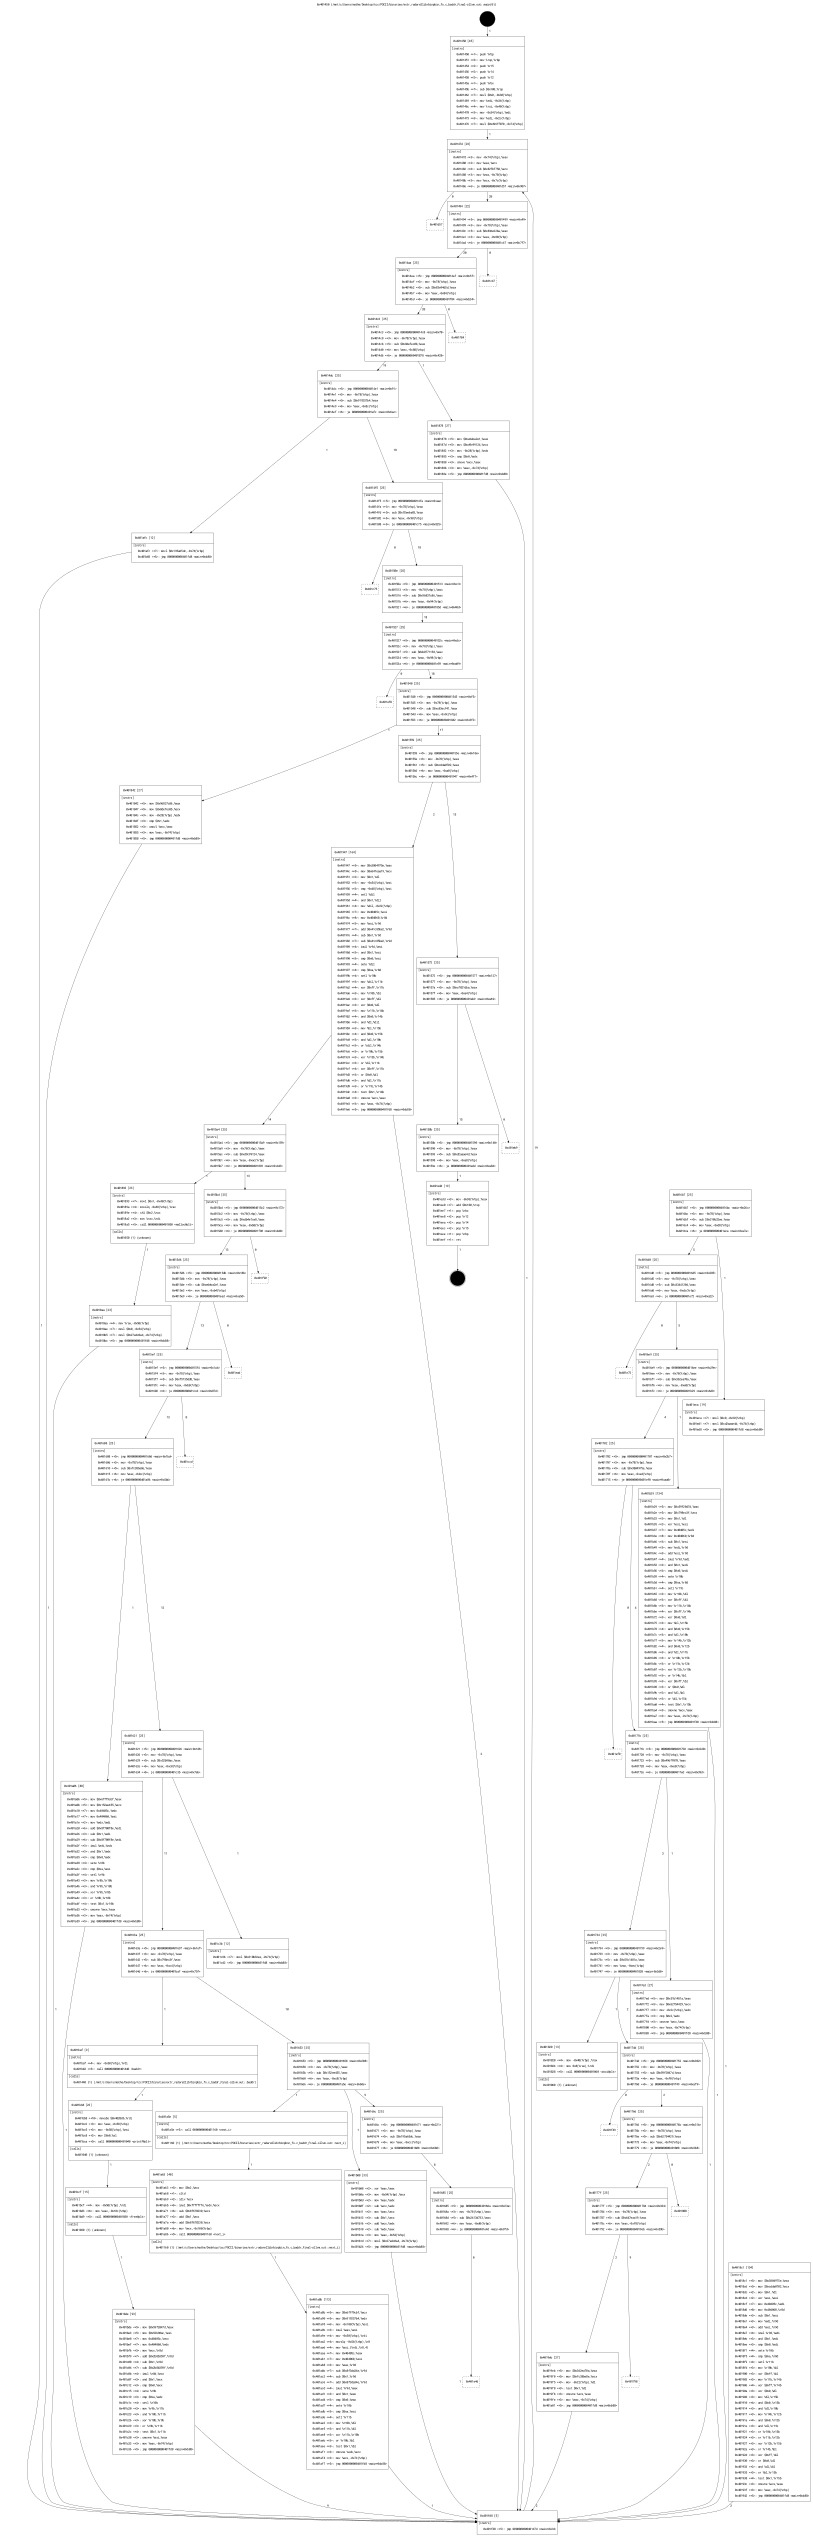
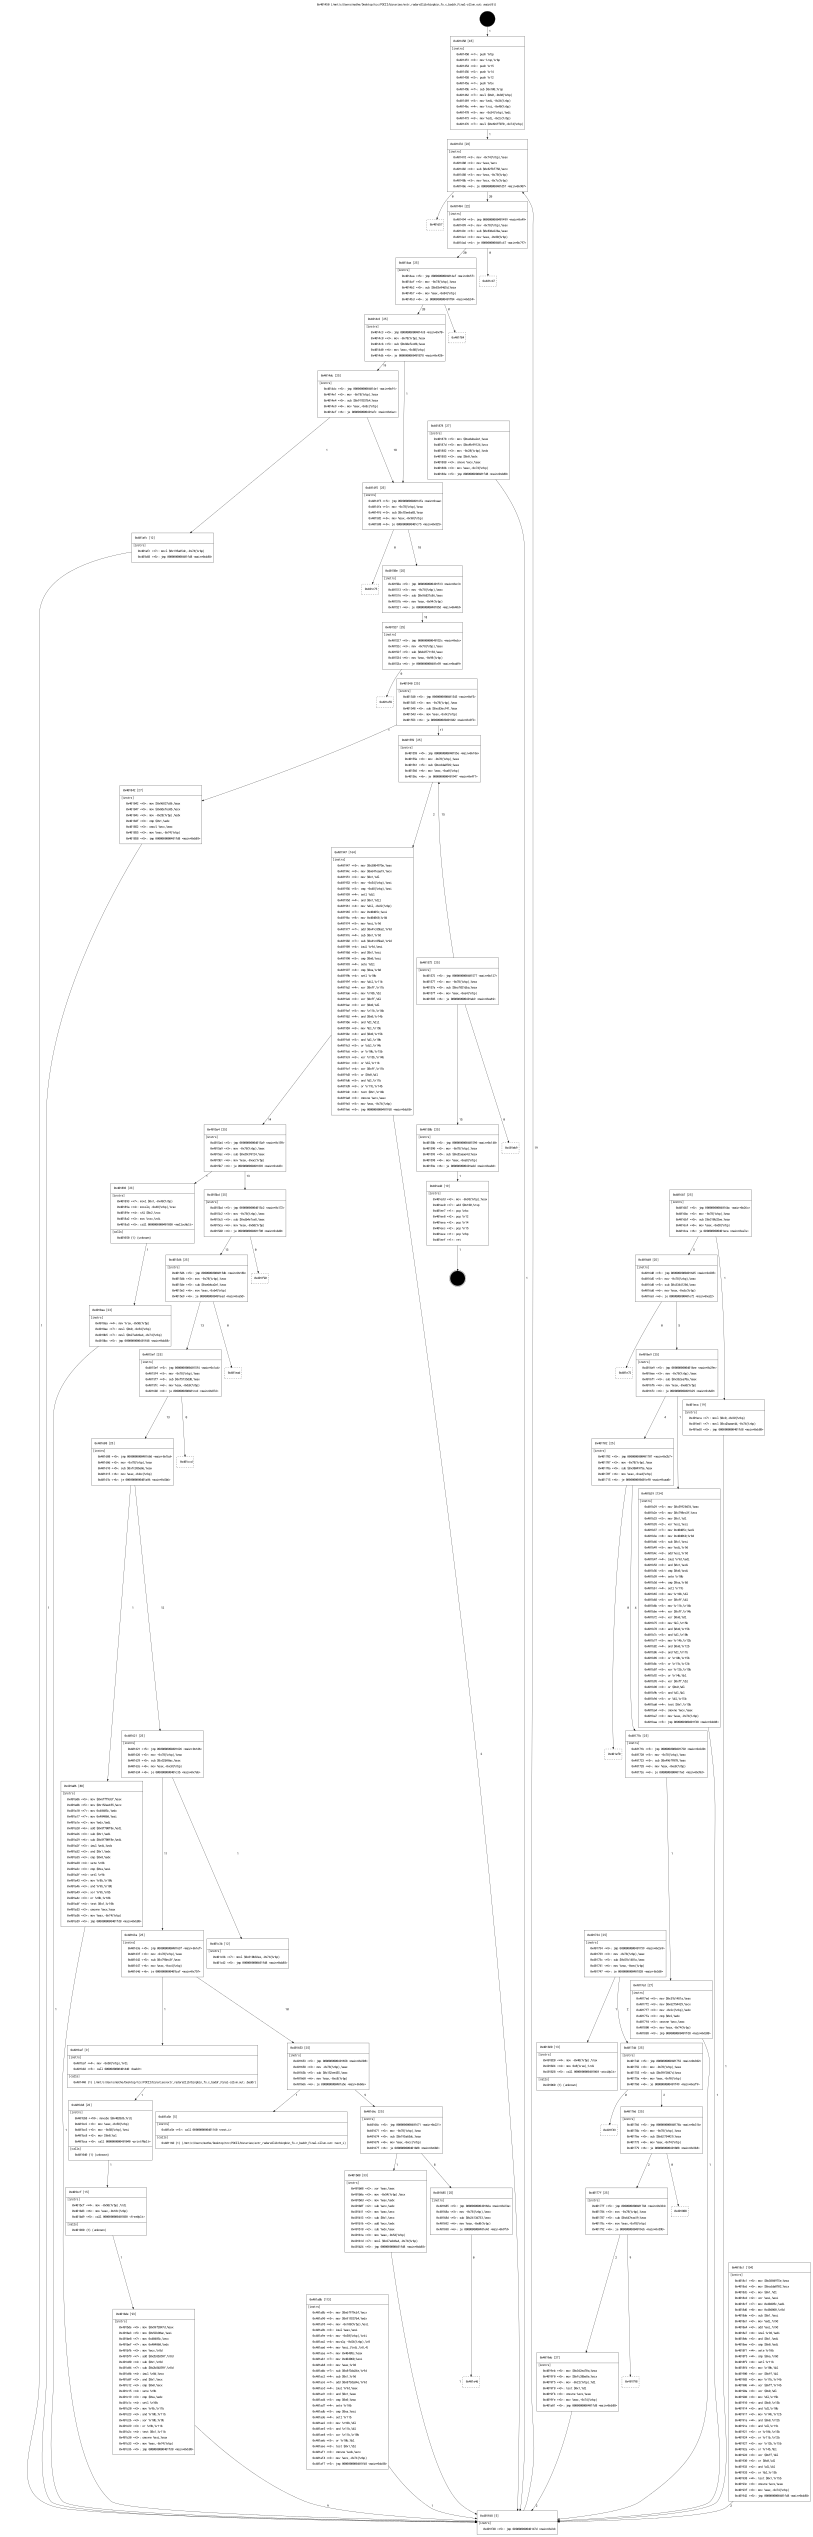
(435, 390) -> (404, 421)
(429, 673) -> none
(454, 869) -> (442, 871)
(646, 1853) -> none
(352, 2129) -> (396, 2161)
(246, 2211) -> none
